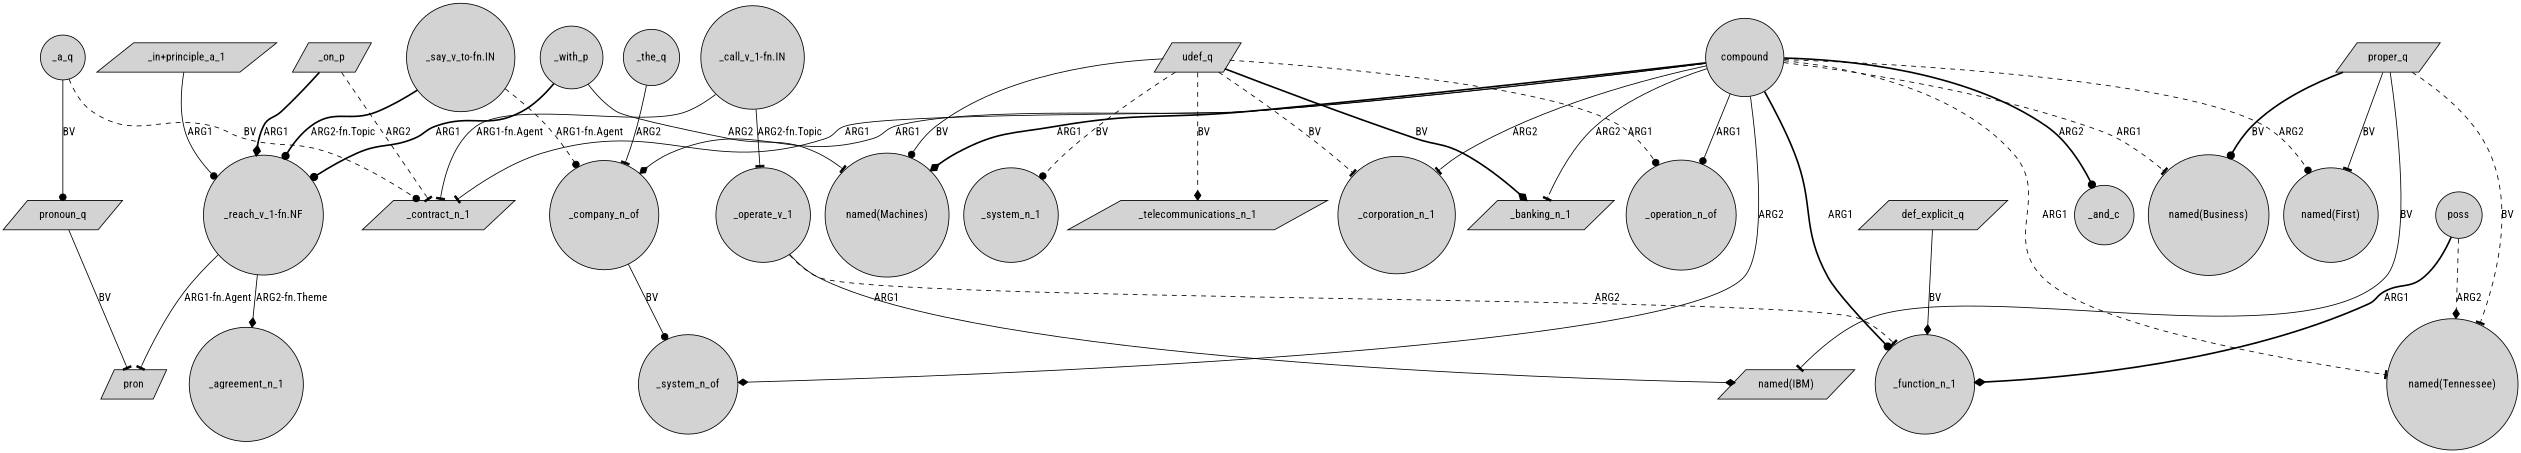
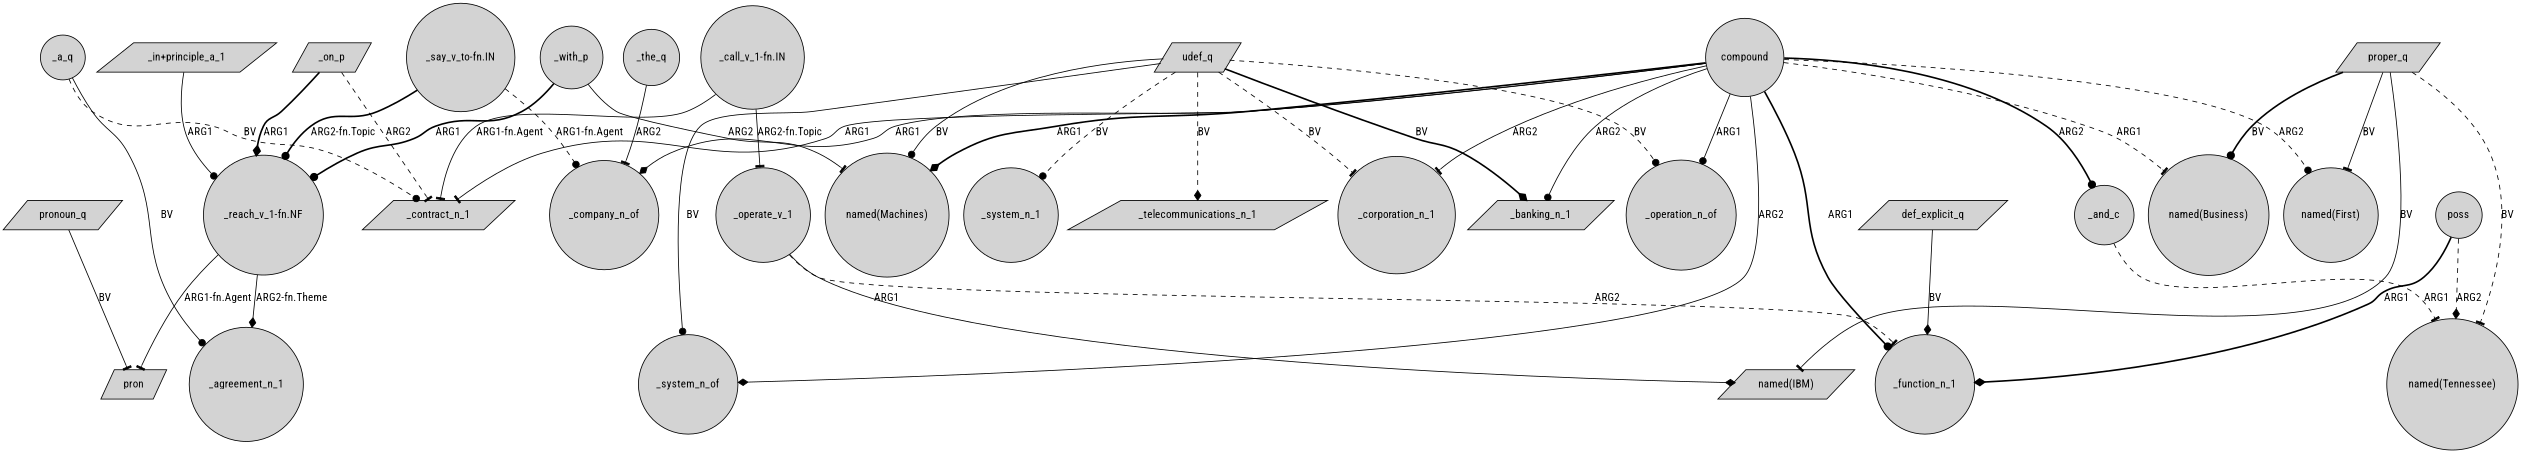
(1613, 113) -> (1613, 113)
(1640, 132) -> (1640, 132)
(63, 137) -> (146, 204)
(2034, 266) -> (2272, 284)
(646, 299) -> (828, 109)
